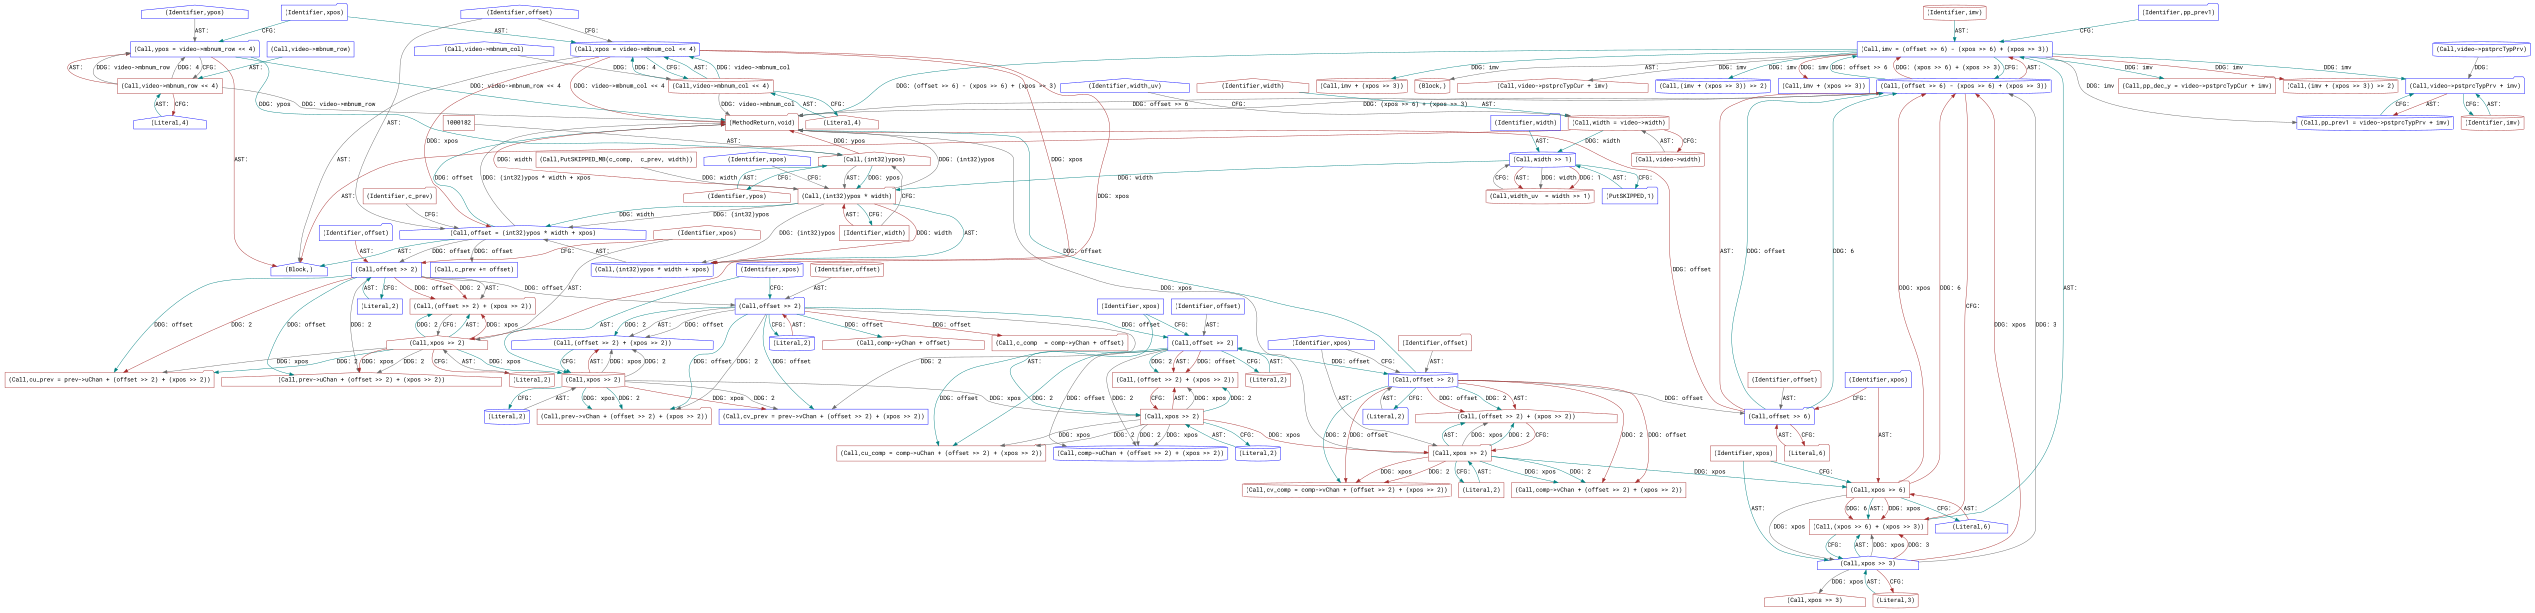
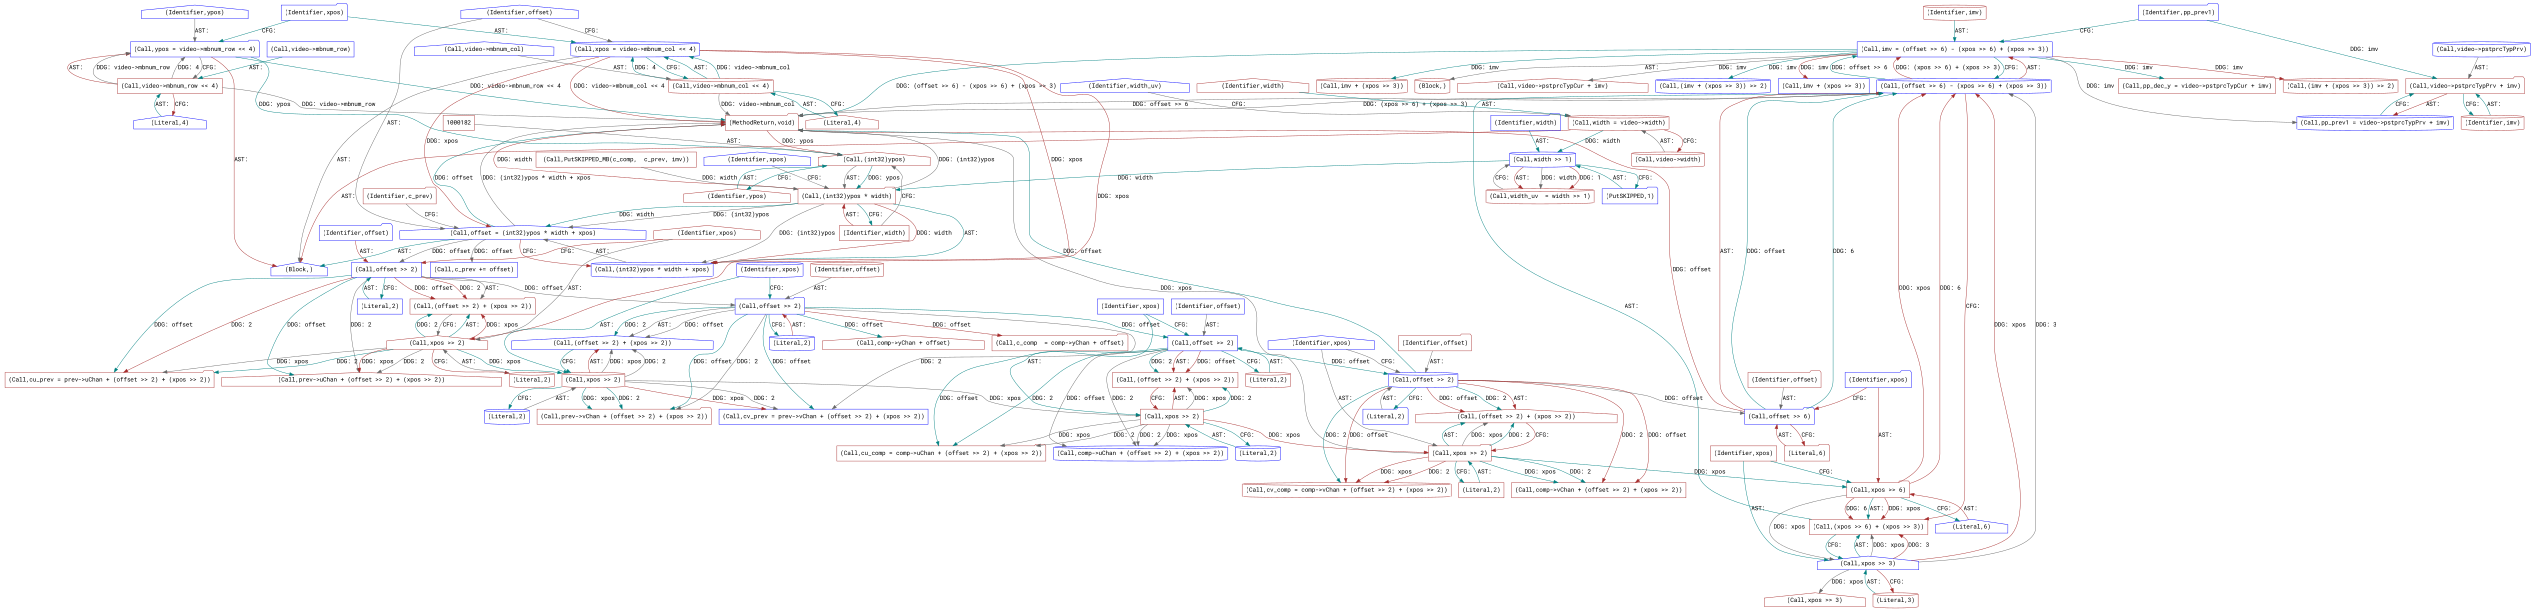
(2227, 63) -> (2320, 49)
(622, 68) -> (622, 68)
(2483, 68) -> (2483, 68)
(2465, 86) -> (2465, 86)
(827, 142) -> (800, 149)
(616, 160) -> (616, 160)
none -> (546, 261)
(2063, 316) -> (1480, 206)
